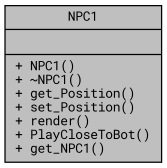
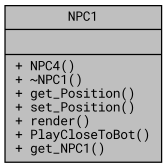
(46, 66) -> (46, 66)
